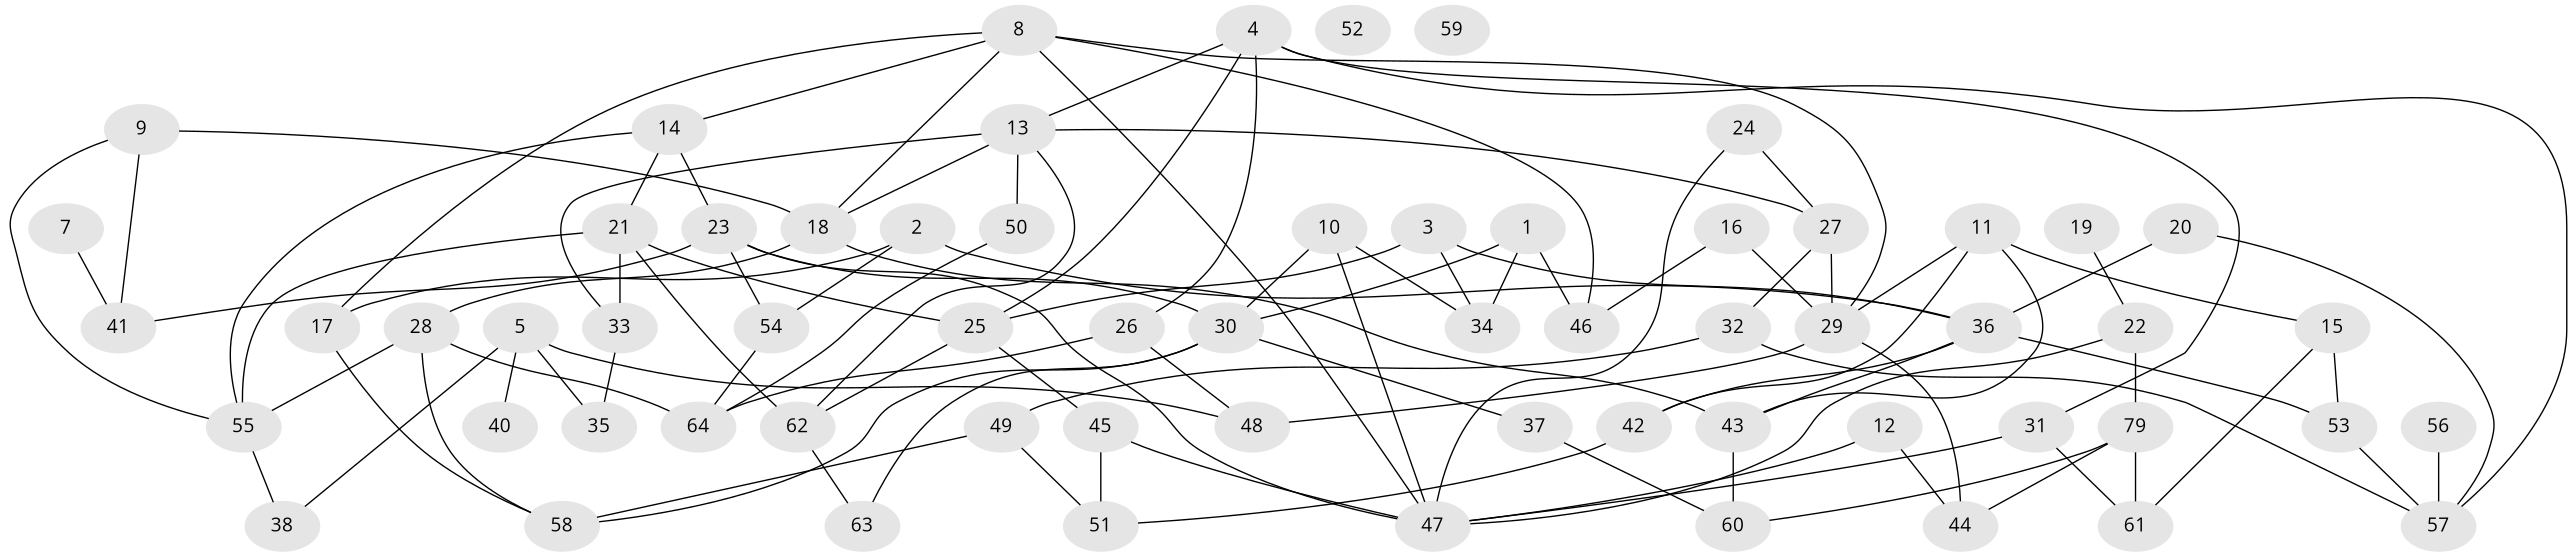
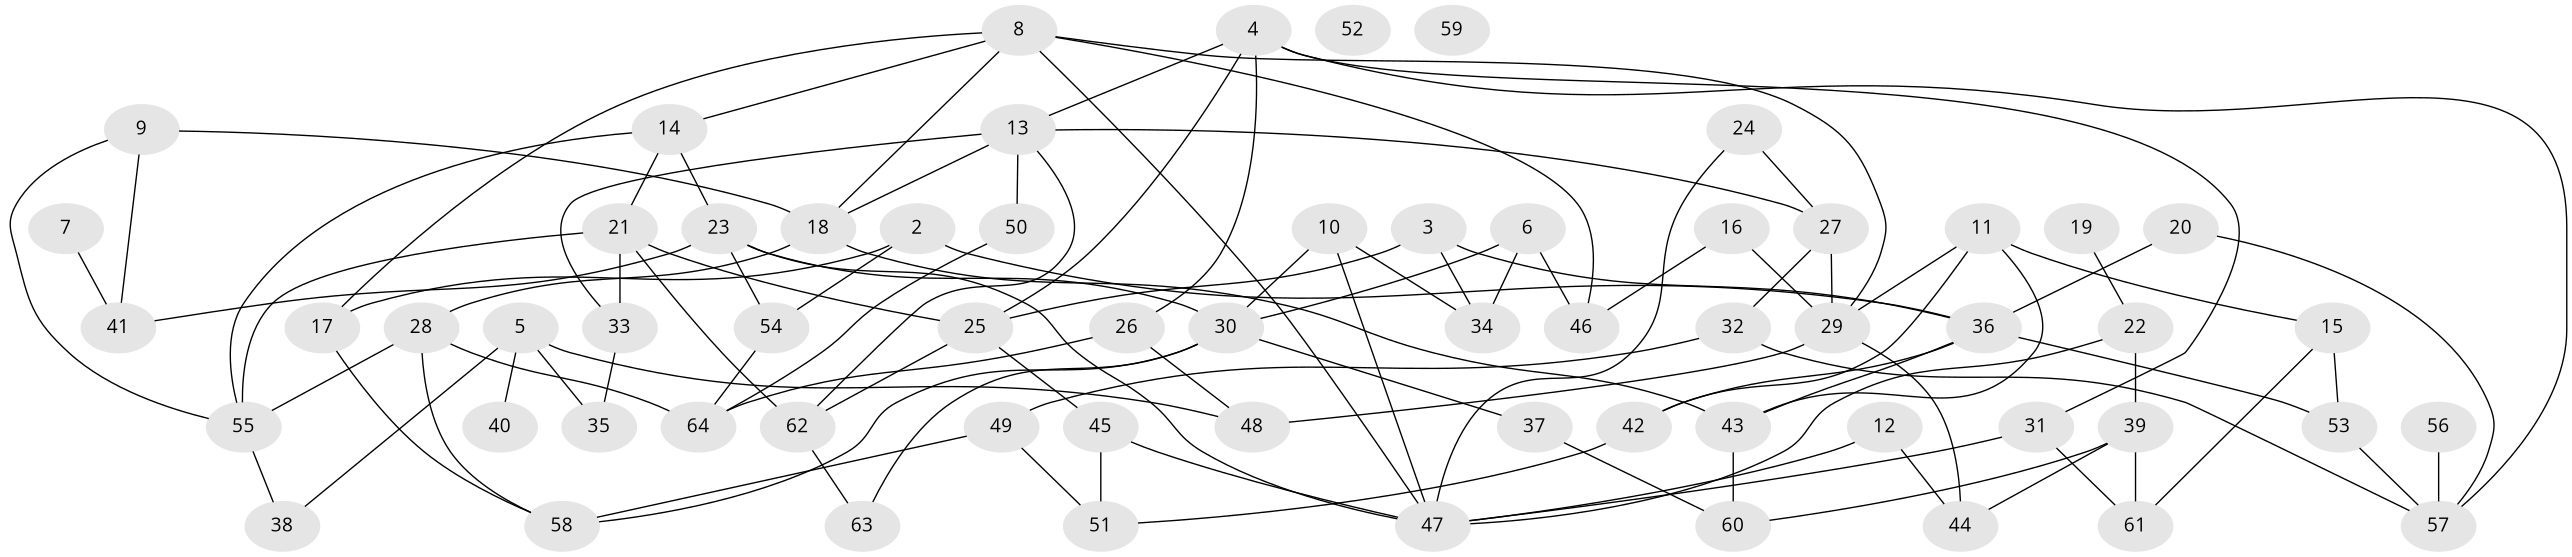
(1528, 229) -> (1528, 229)
(2136, 427) -> (2136, 427)
